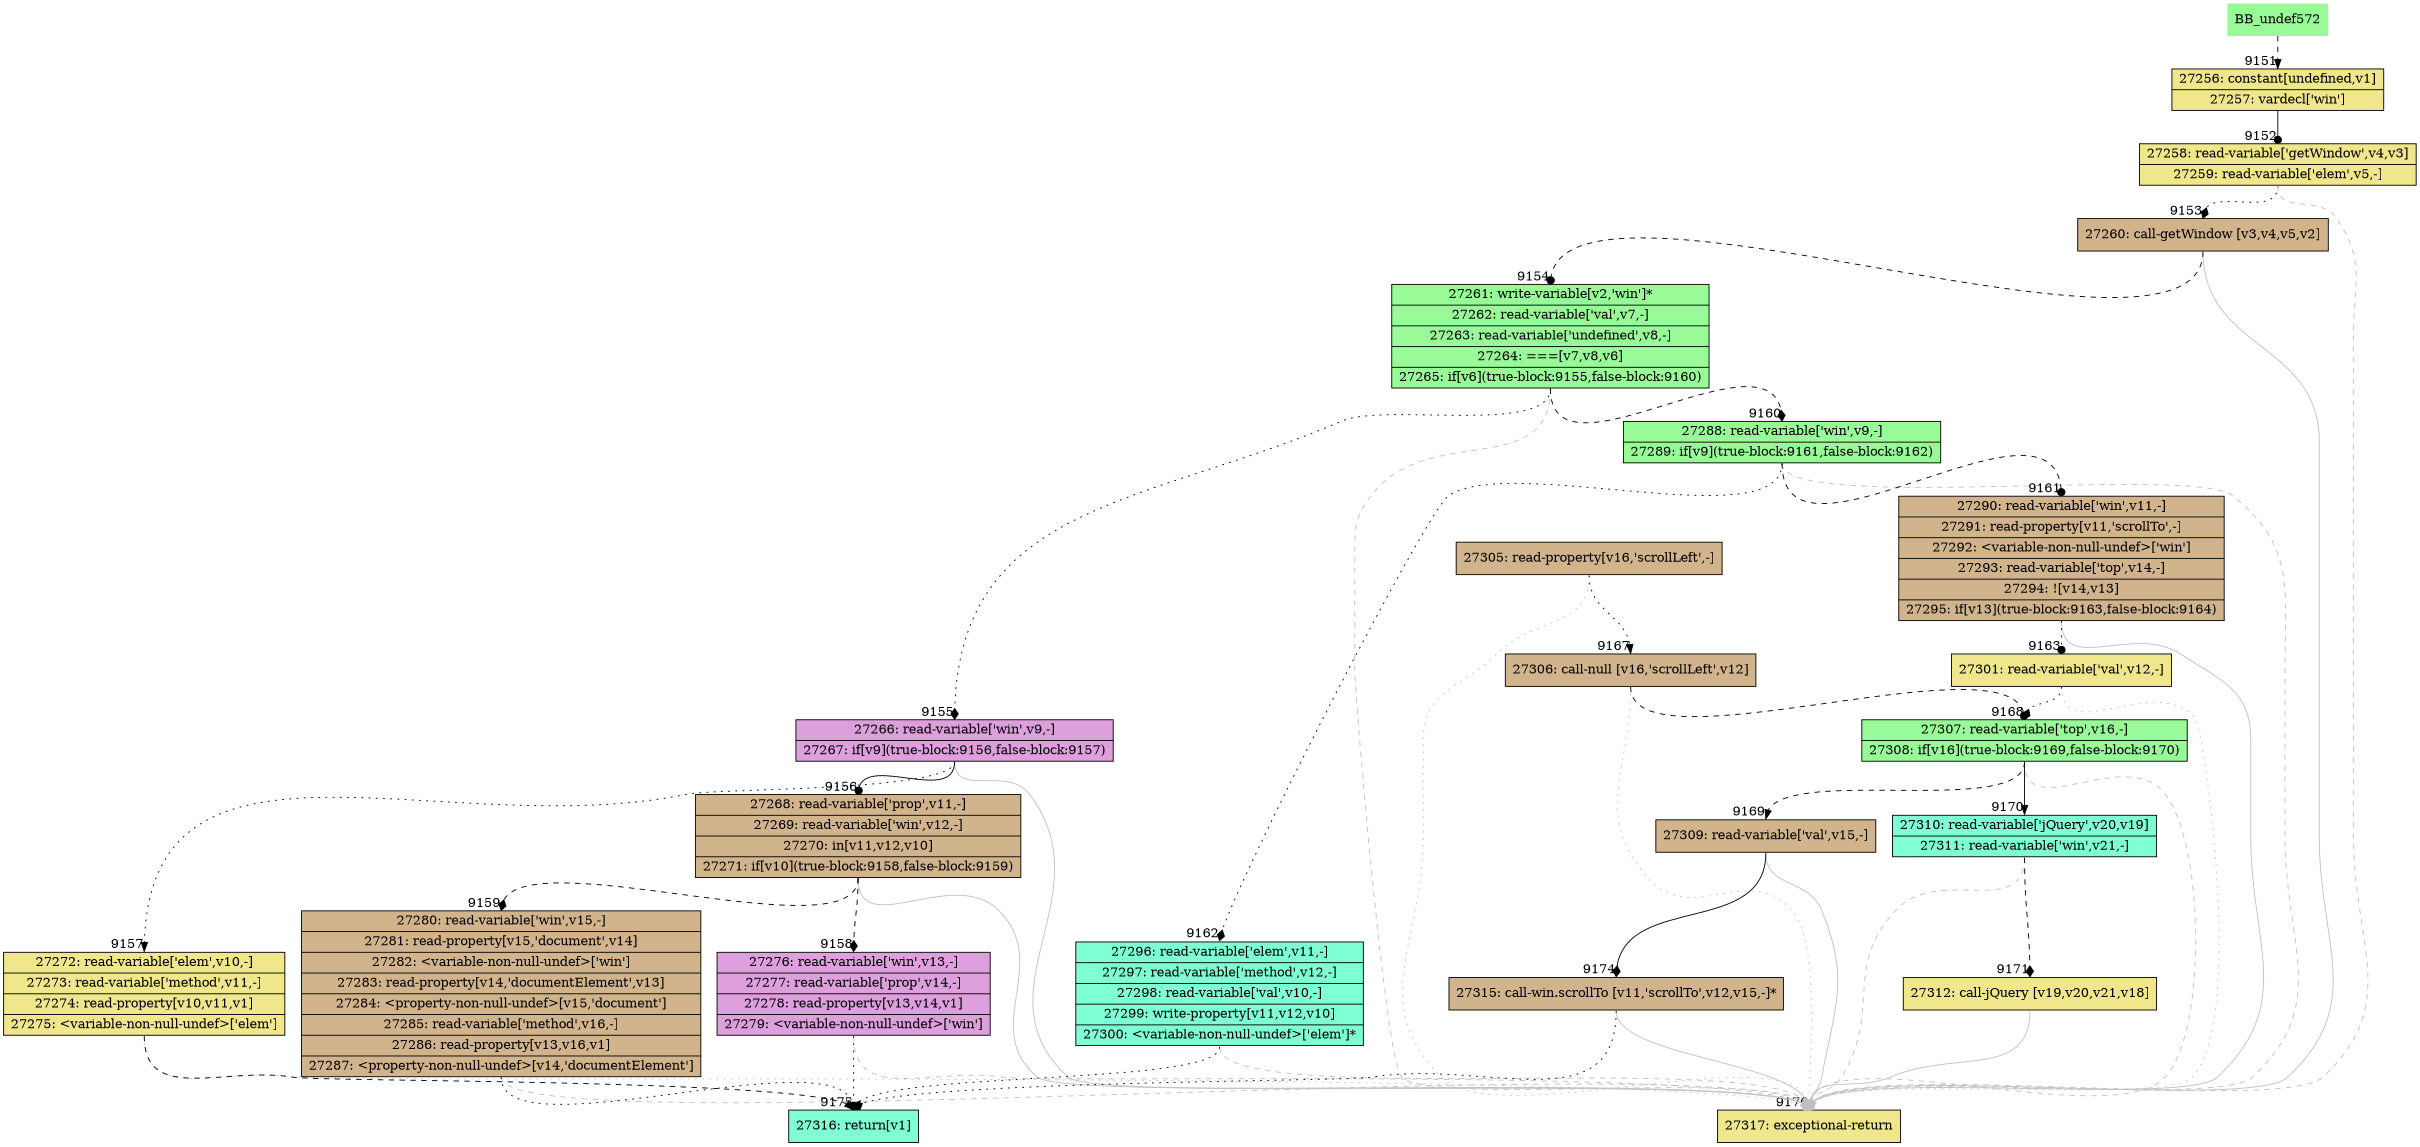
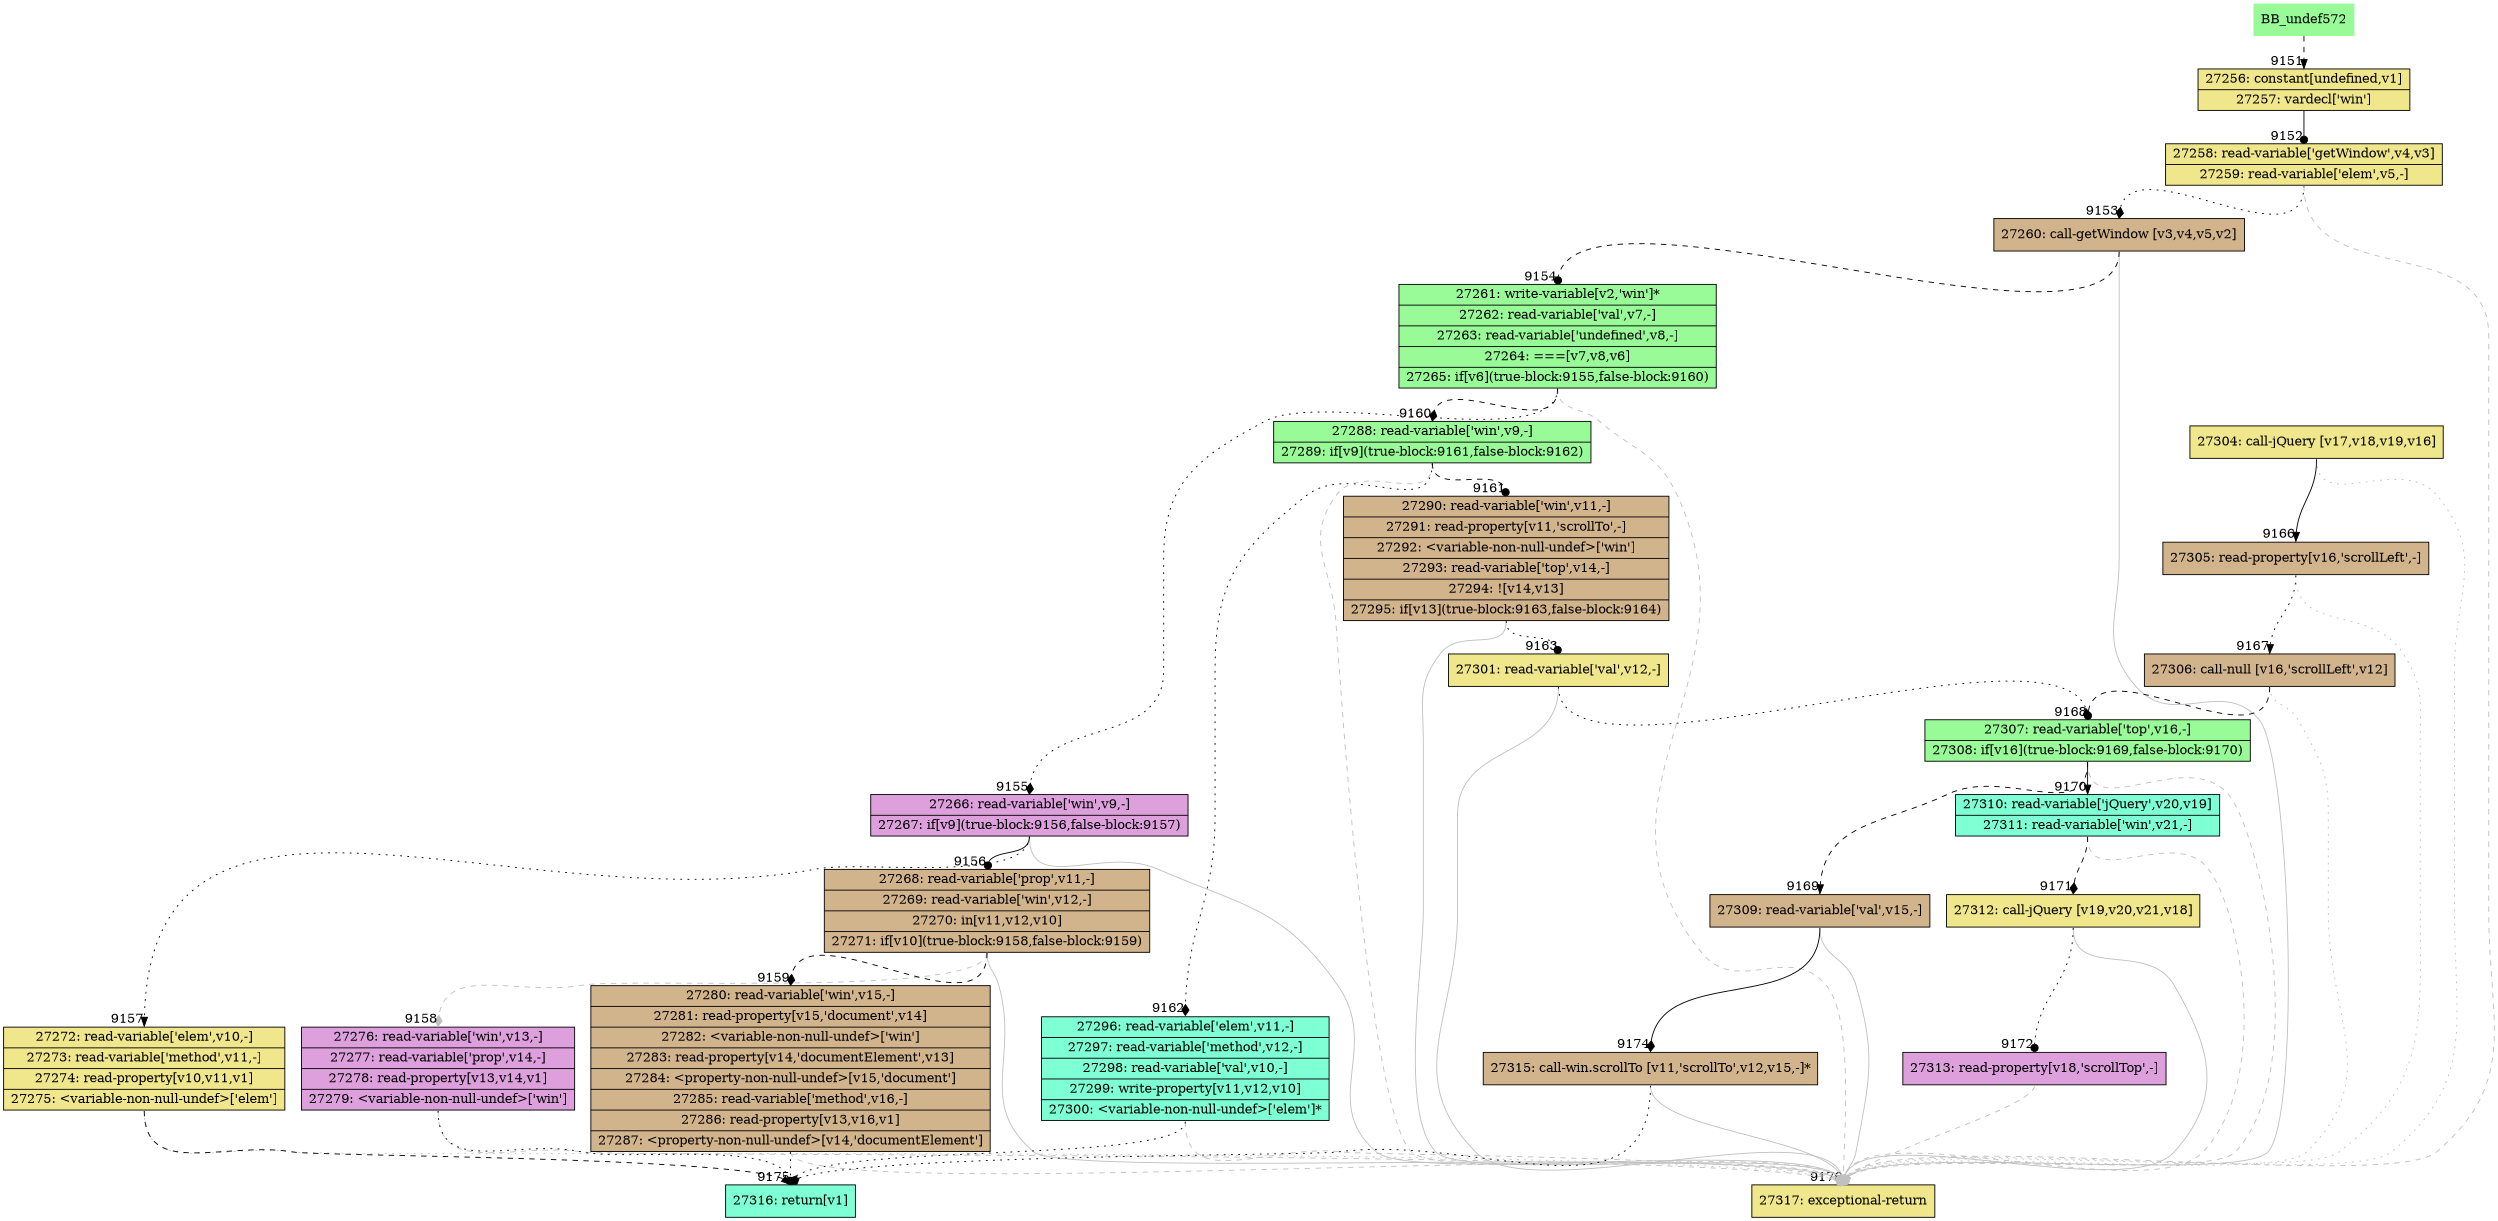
none -> (2317, 442)
(856, 909) -> (709, 983)
(2214, 1013) -> (1440, 1091)
none -> (2034, 1069)
